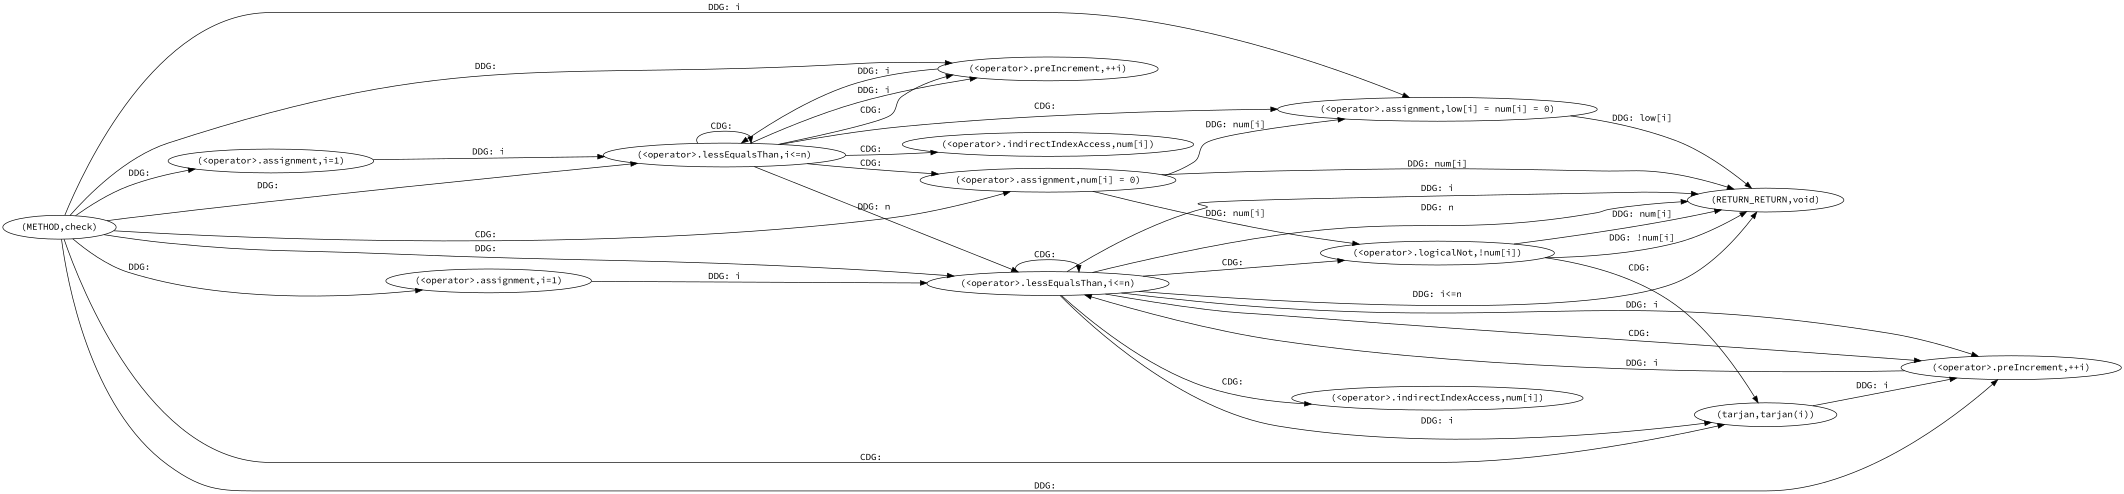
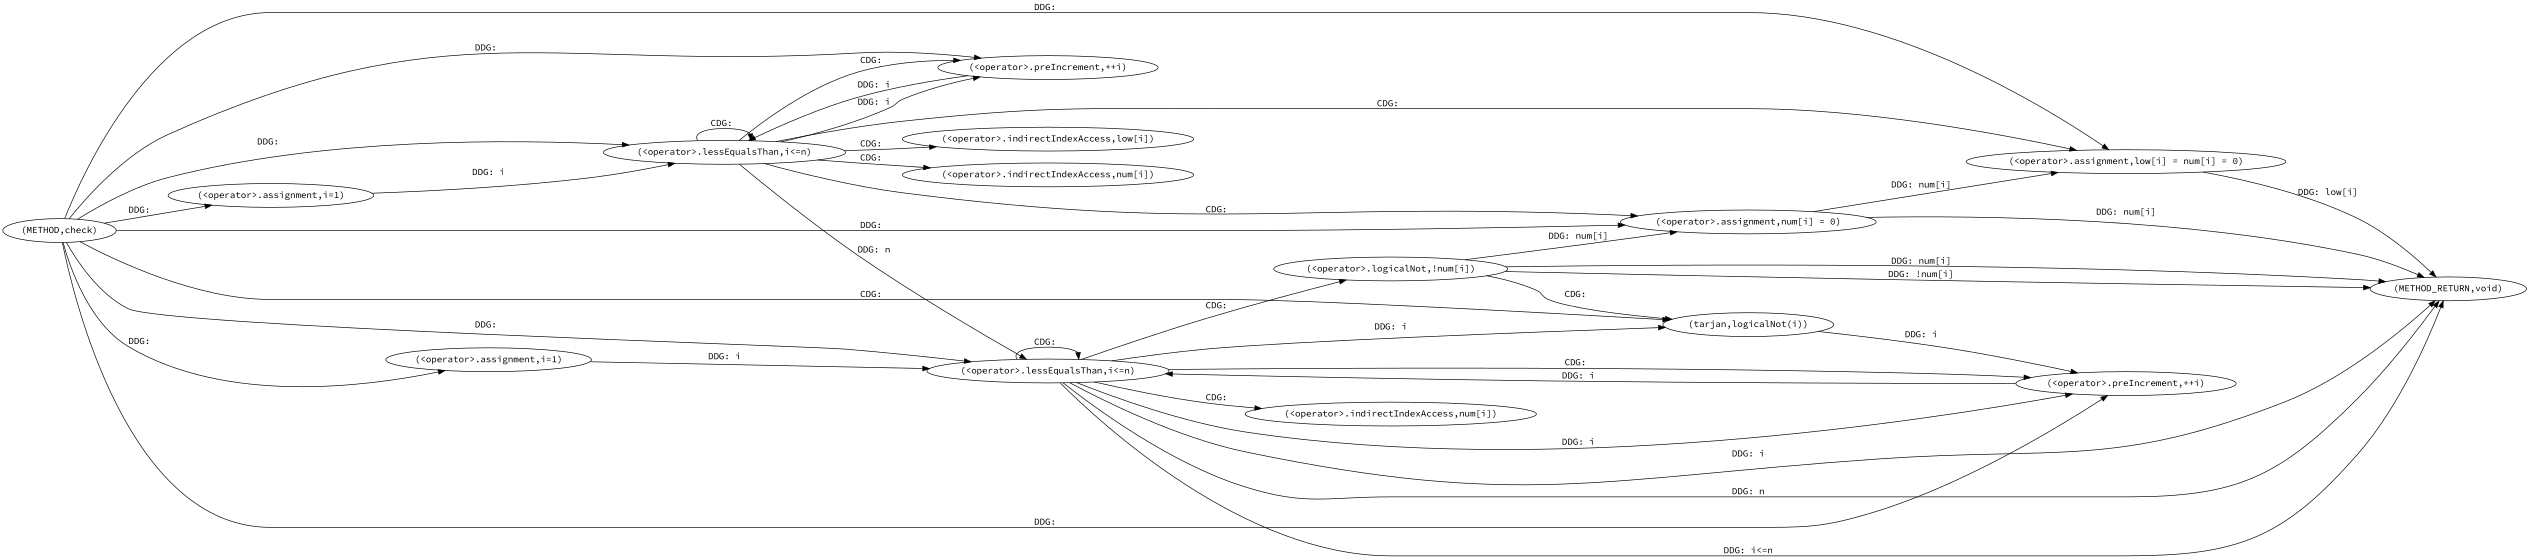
(725, 8) -> (1048, 8)
none -> (1048, 139)
(1766, 200) -> (2448, 289)
(1222, 221) -> (1568, 247)
(489, 235) -> (874, 226)
(1766, 415) -> (1748, 325)
